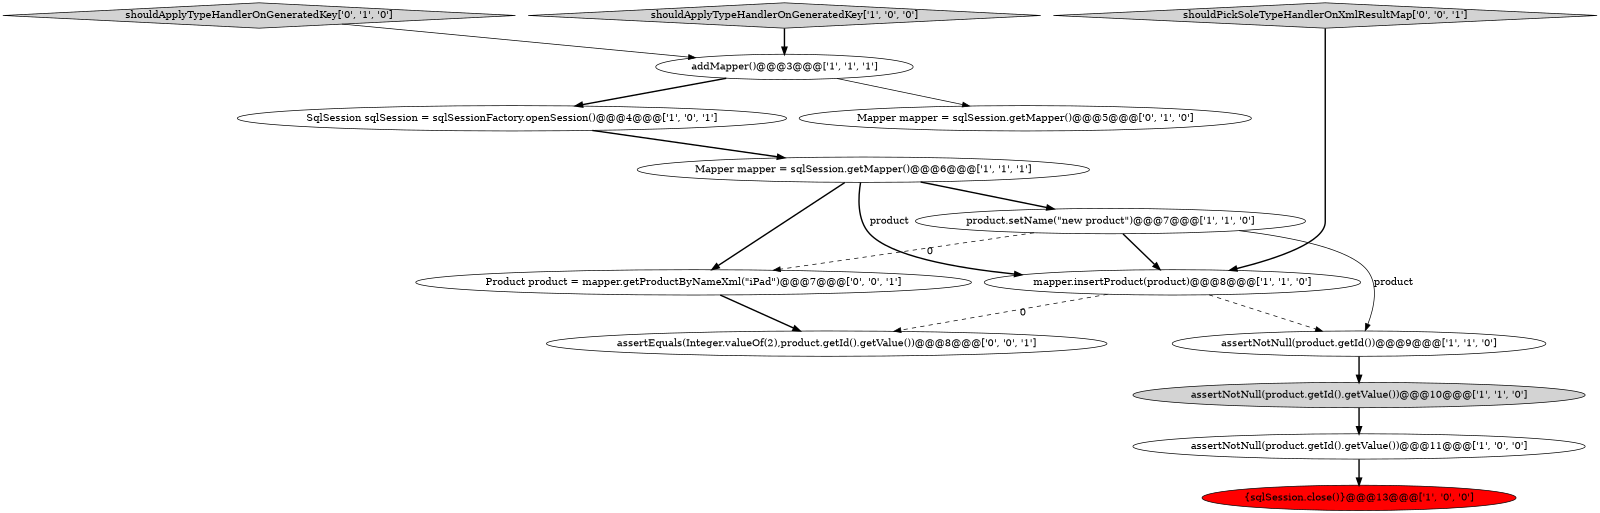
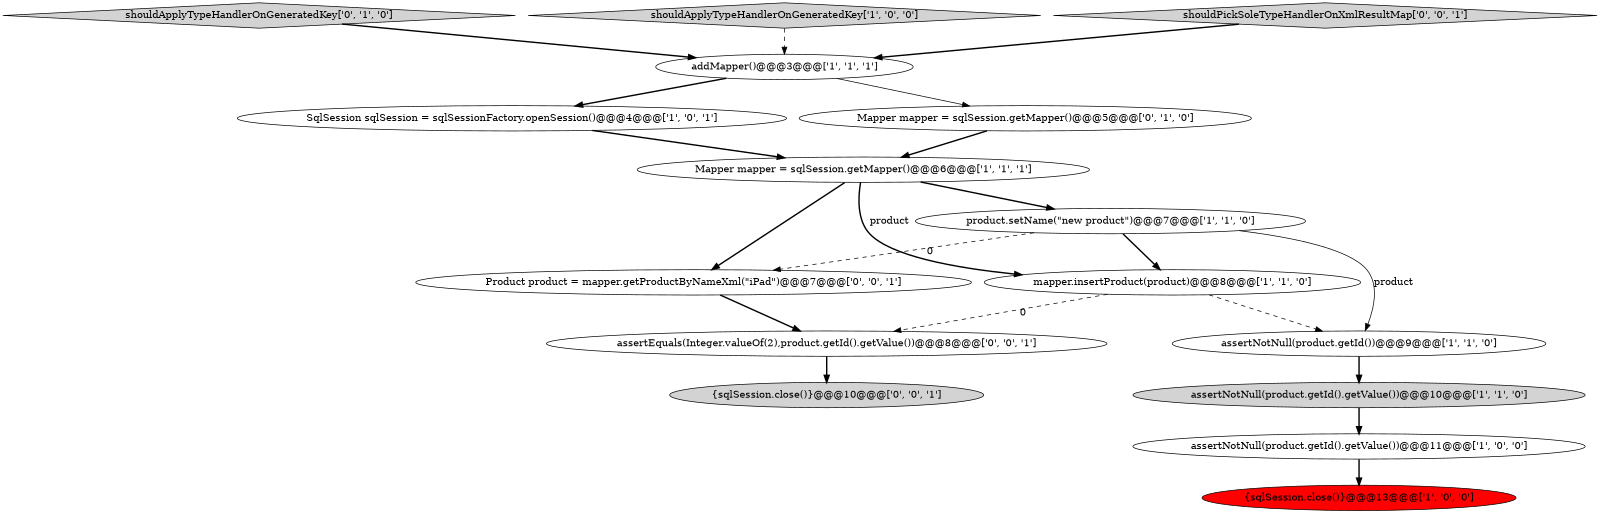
(784, 38) -> (784, 38)
(515, 41) -> (515, 41)
none -> (948, 143)
(1325, 177) -> (1060, 41)
none -> (827, 395)
